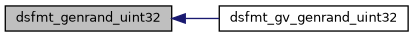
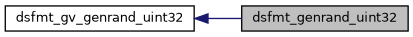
(202, 18) -> (225, 18)
